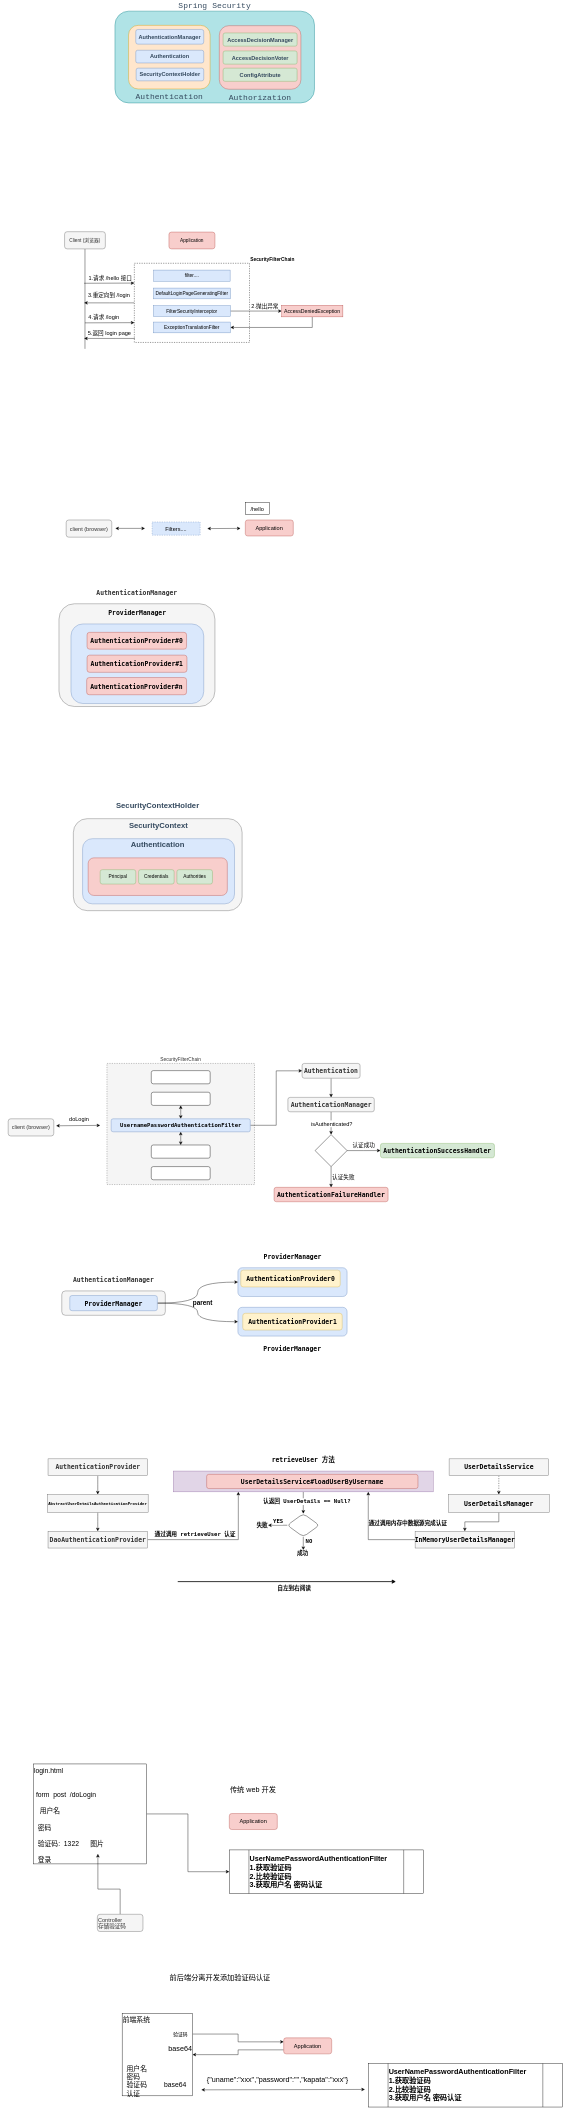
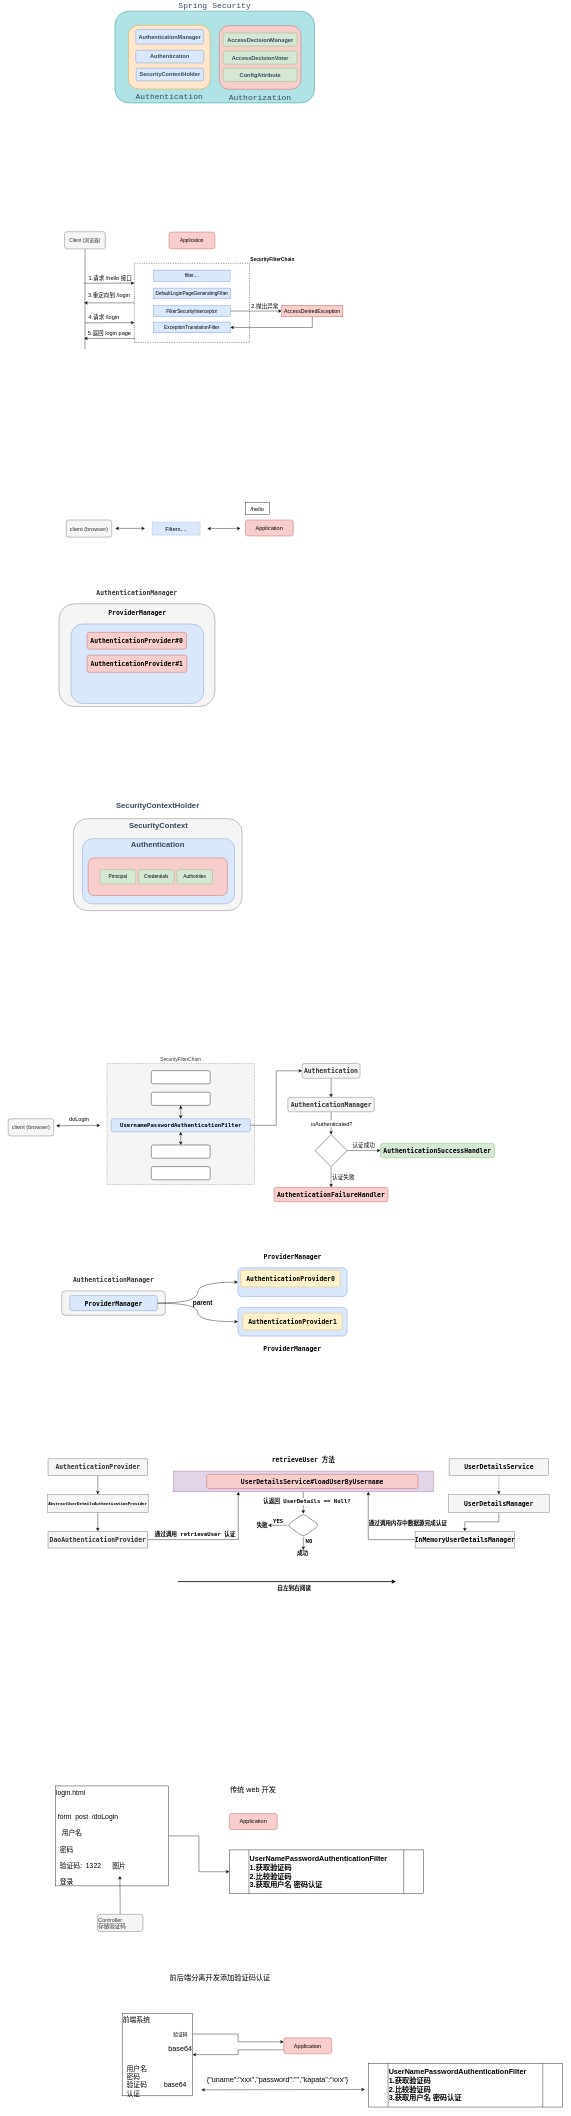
(137, 686) -> none
(90, 1814) -> (112, 1836)
